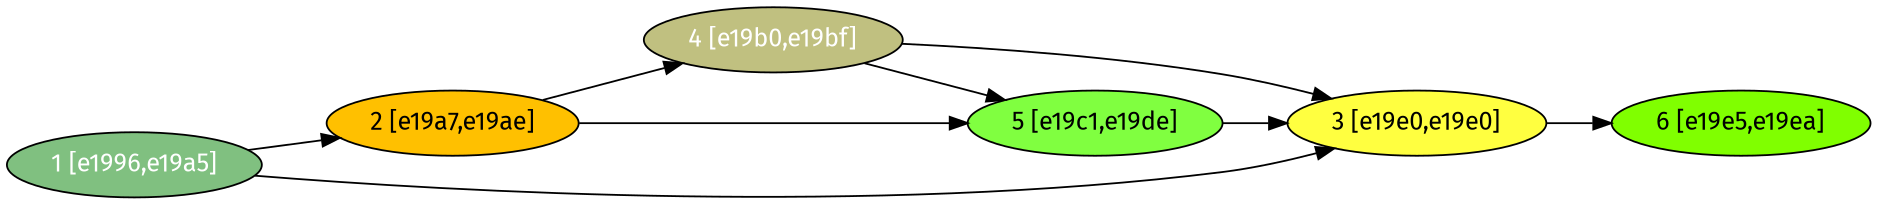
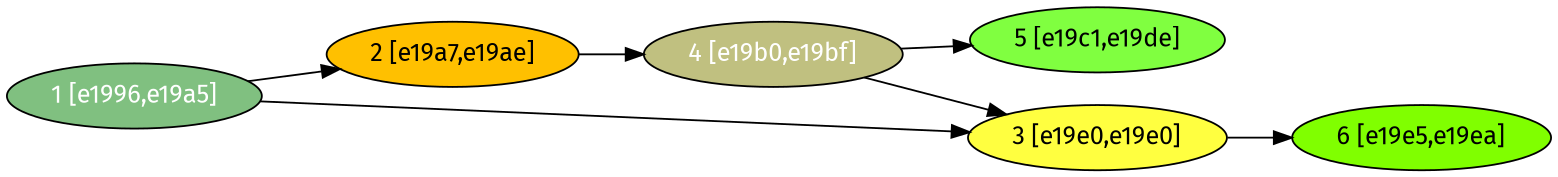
(764, 123) -> none
(1246, 123) -> none
